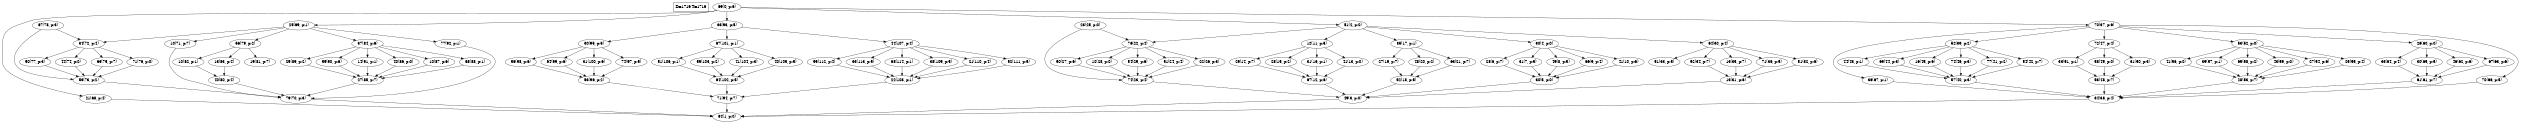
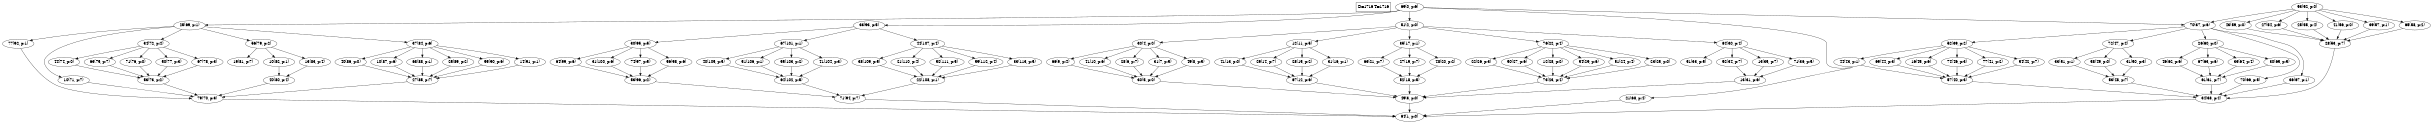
(67, 34) -> (179, 52)
(1113, 34) -> (1607, 51)
(2175, 34) -> (2253, 15)
(902, 62) -> none
(1808, 62) -> none
(1138, 80) -> (1553, 80)
